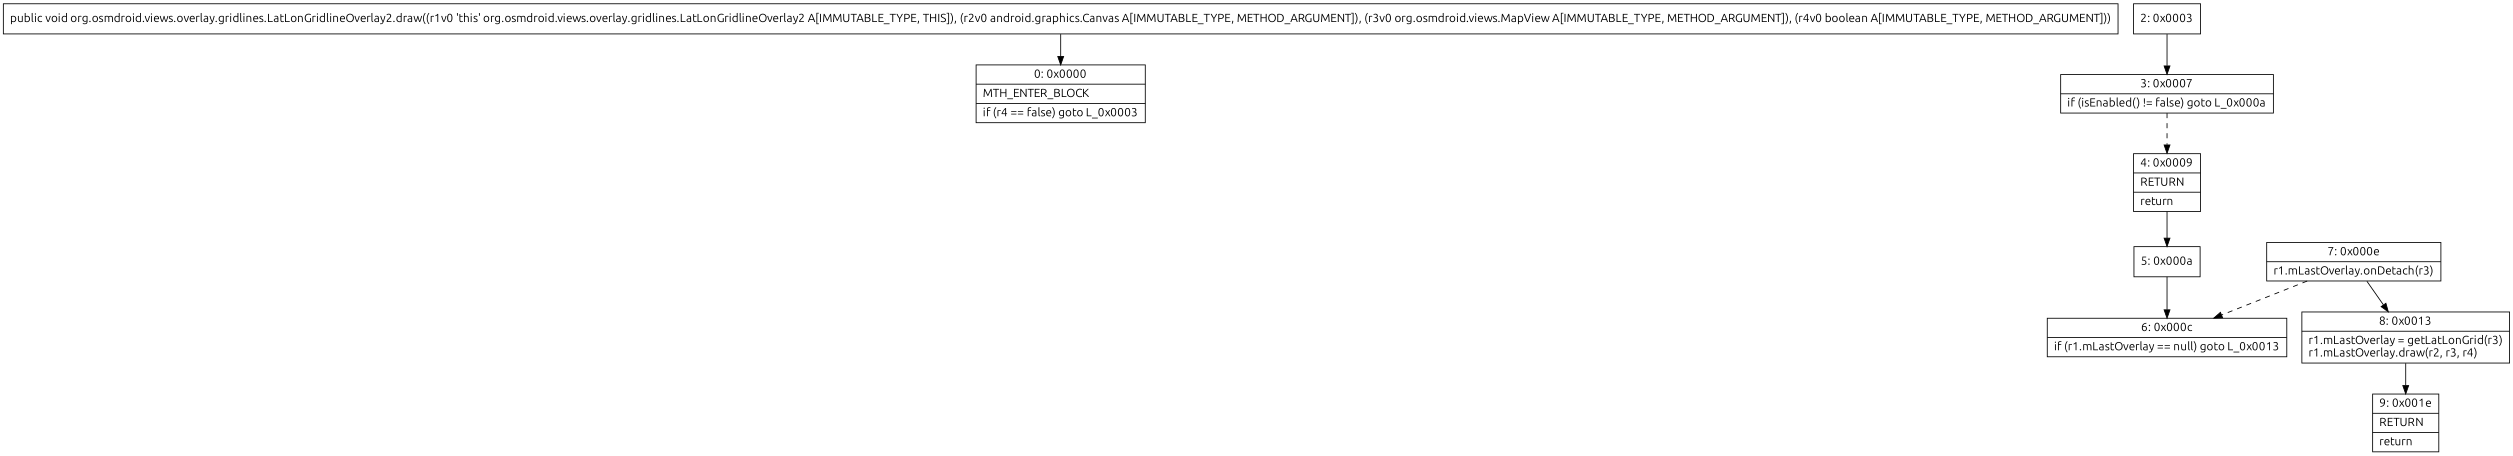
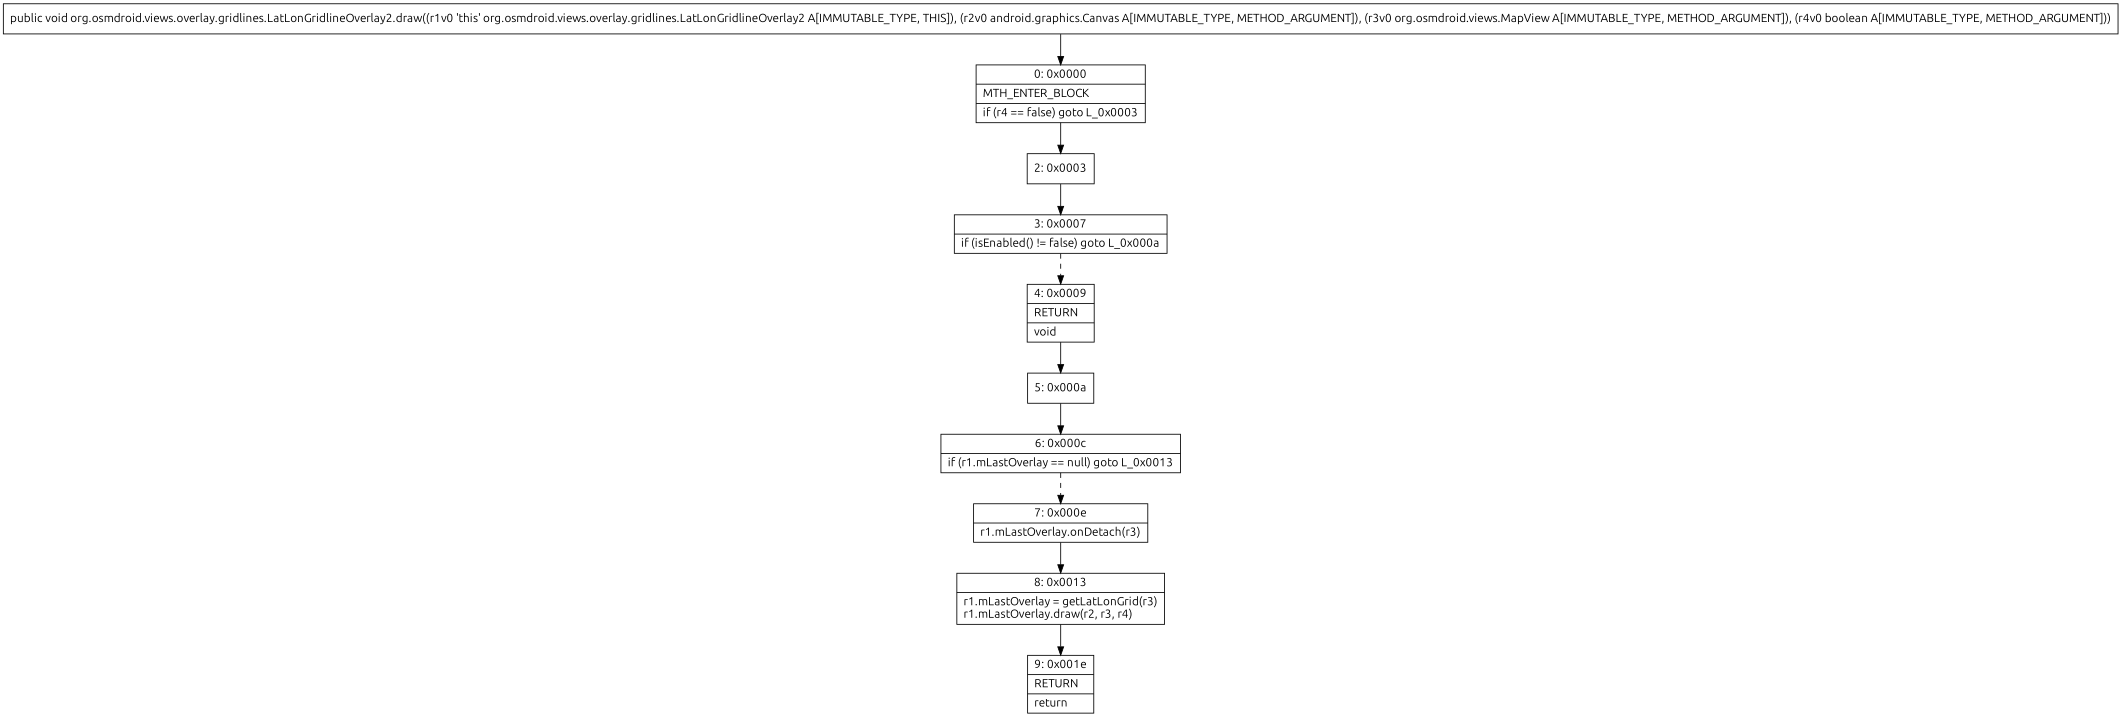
none -> (1061, 134)
(2157, 201) -> (1046, 332)
(2264, 298) -> (1061, 484)
